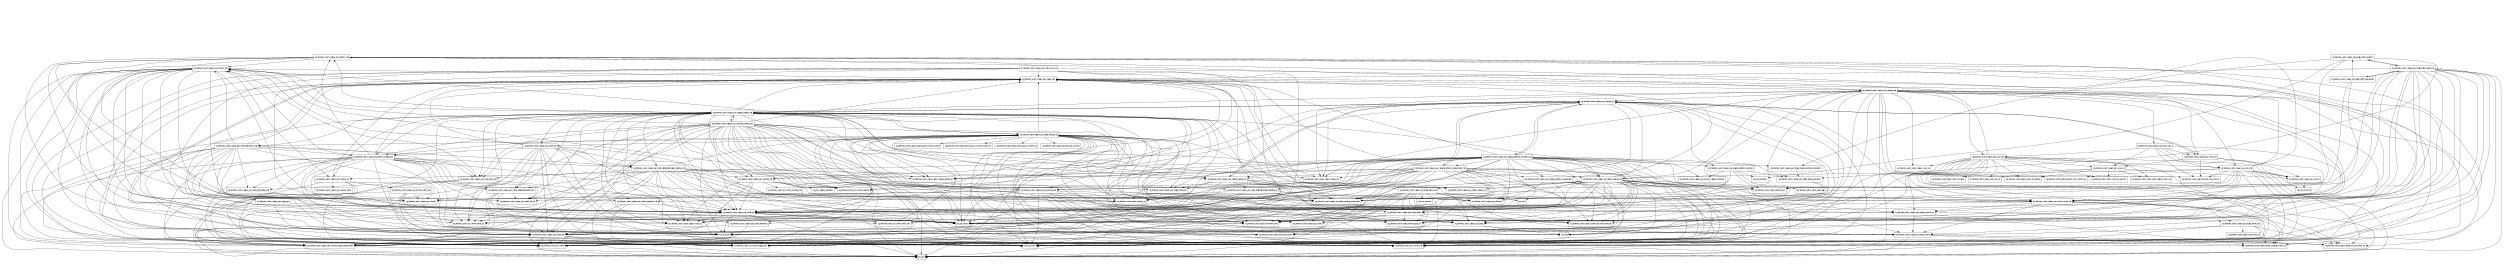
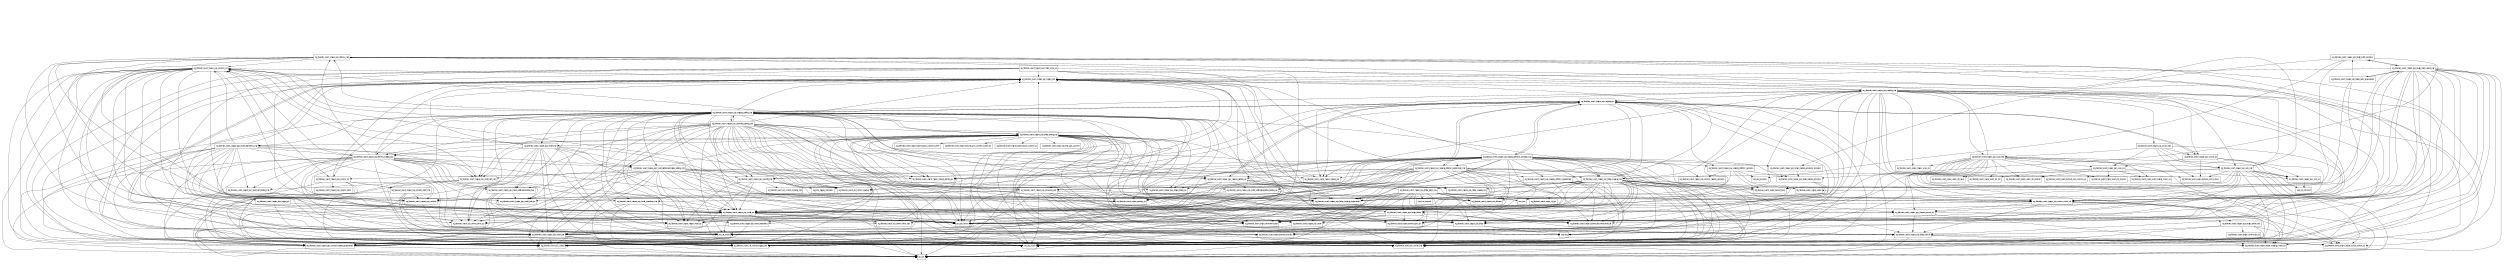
none -> (1543, 202)
none -> (1012, 233)
